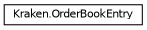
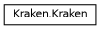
(73, 15) -> (50, 15)
